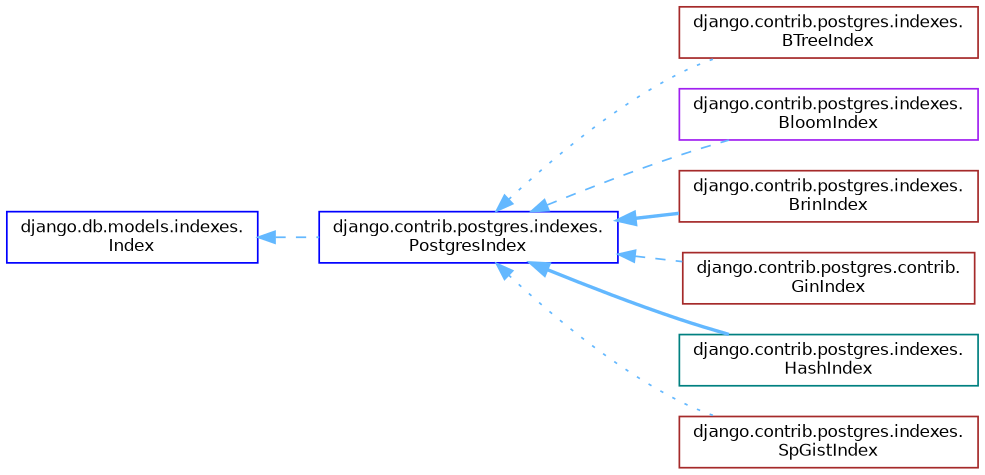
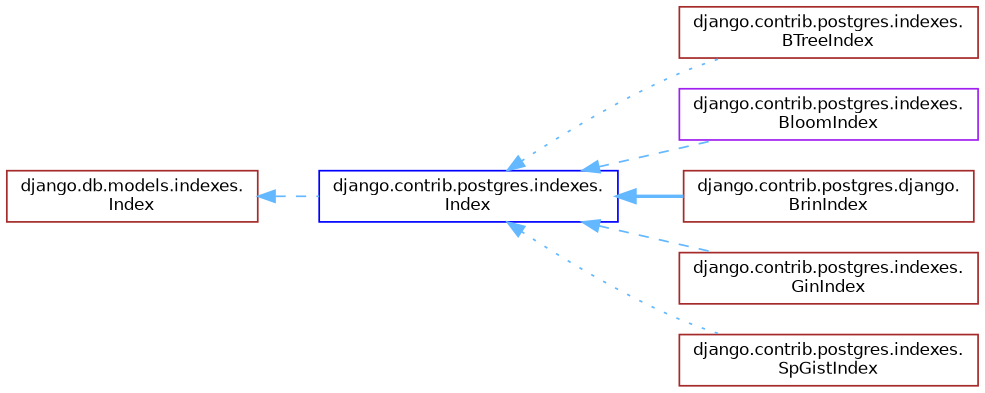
(829, 196) -> (829, 196)
(132, 237) -> (132, 196)
(469, 237) -> (469, 196)
(829, 278) -> (829, 278)
(829, 360) -> none
